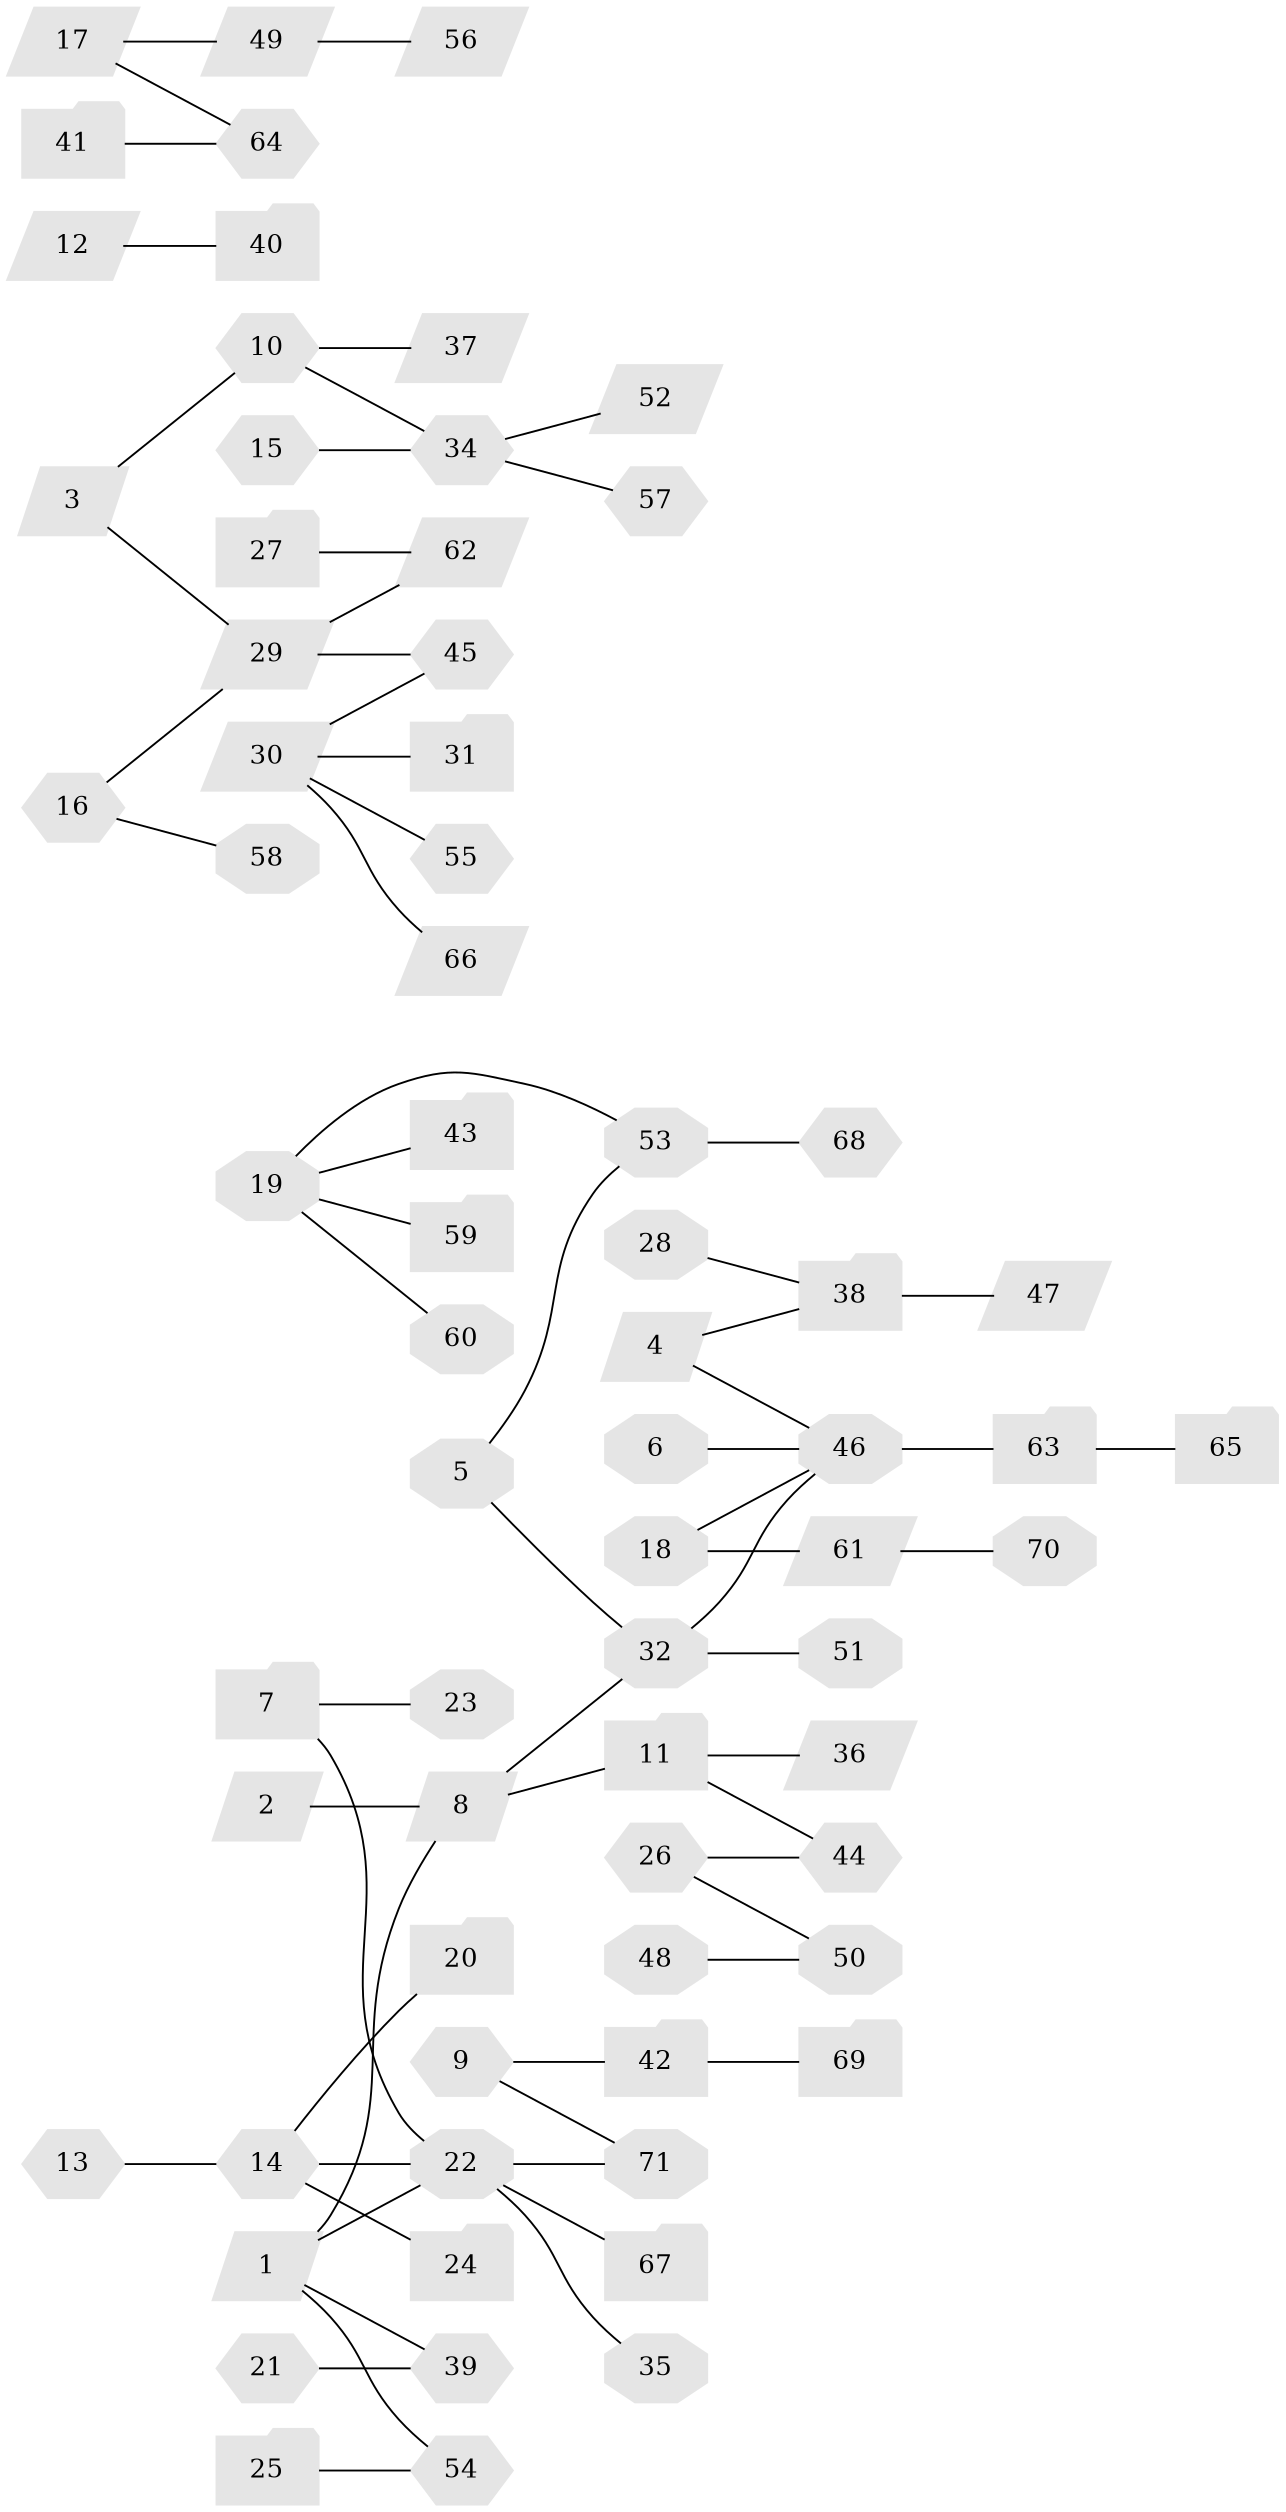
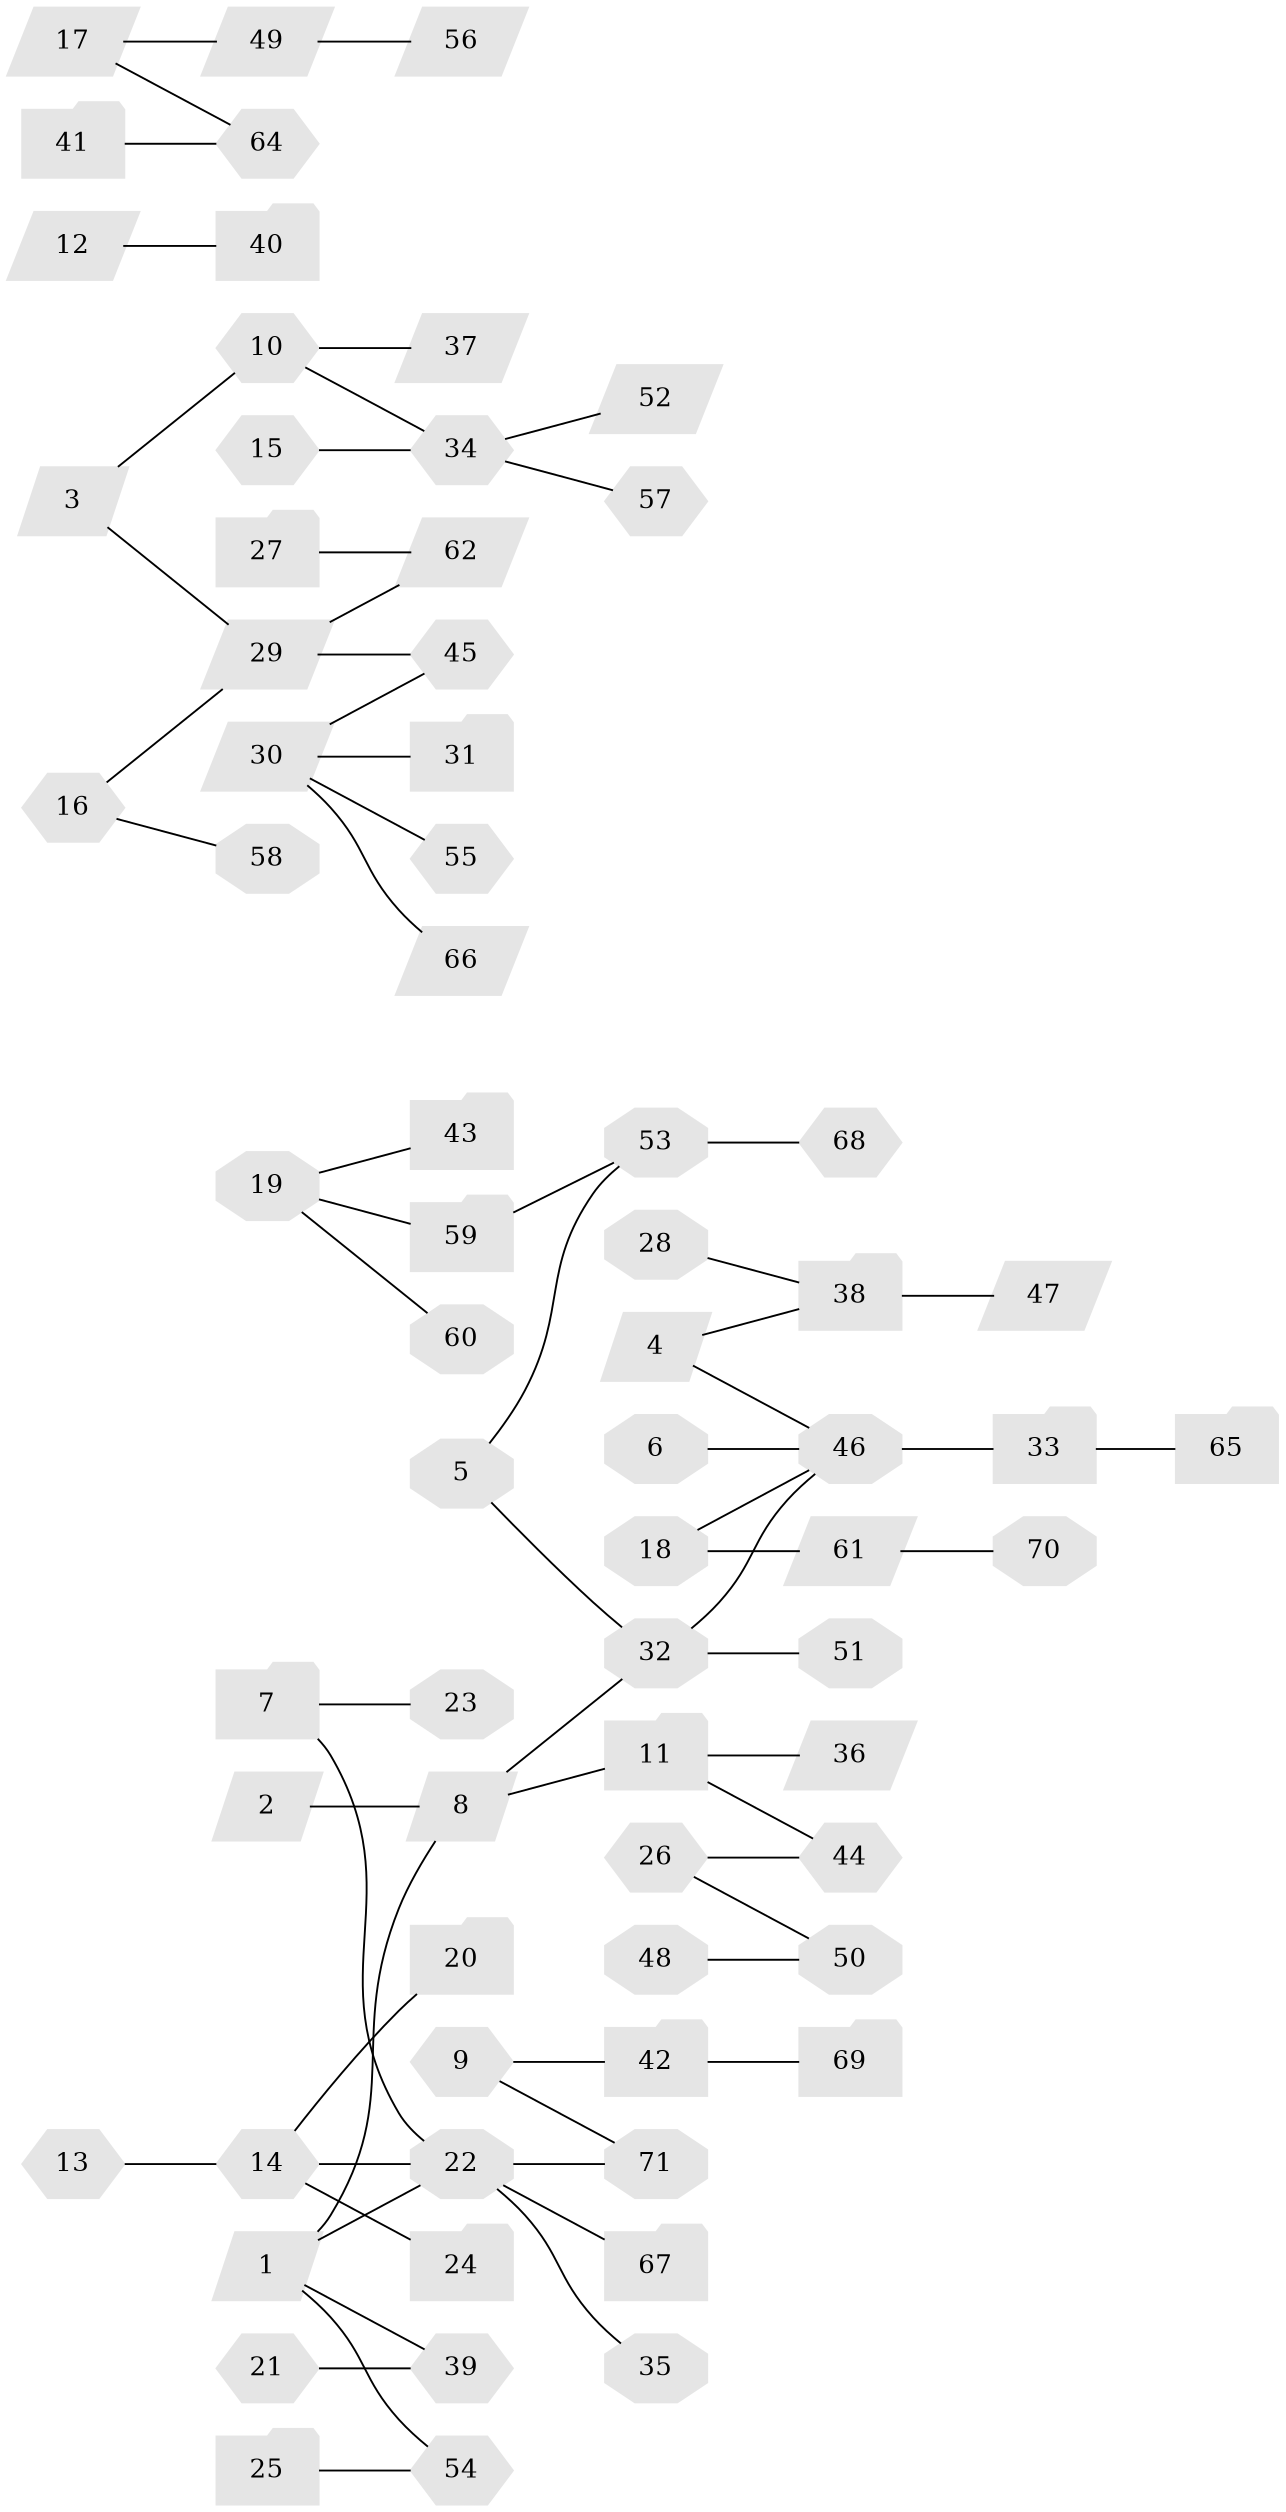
(448, 1073) -> (564, 1188)
(1045, 1449) -> (1045, 1449)
